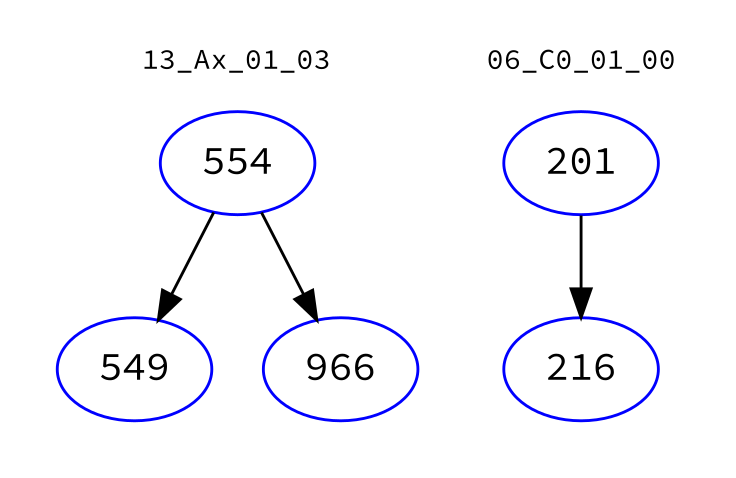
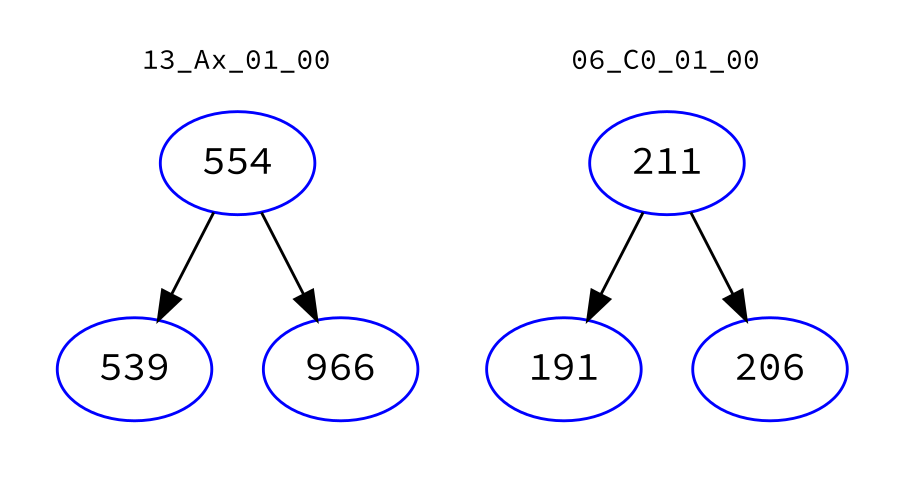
(238, 62) -> (238, 62)
(581, 163) -> (667, 163)
(135, 369) -> (135, 369)
none -> (564, 369)
(581, 369) -> (770, 369)
